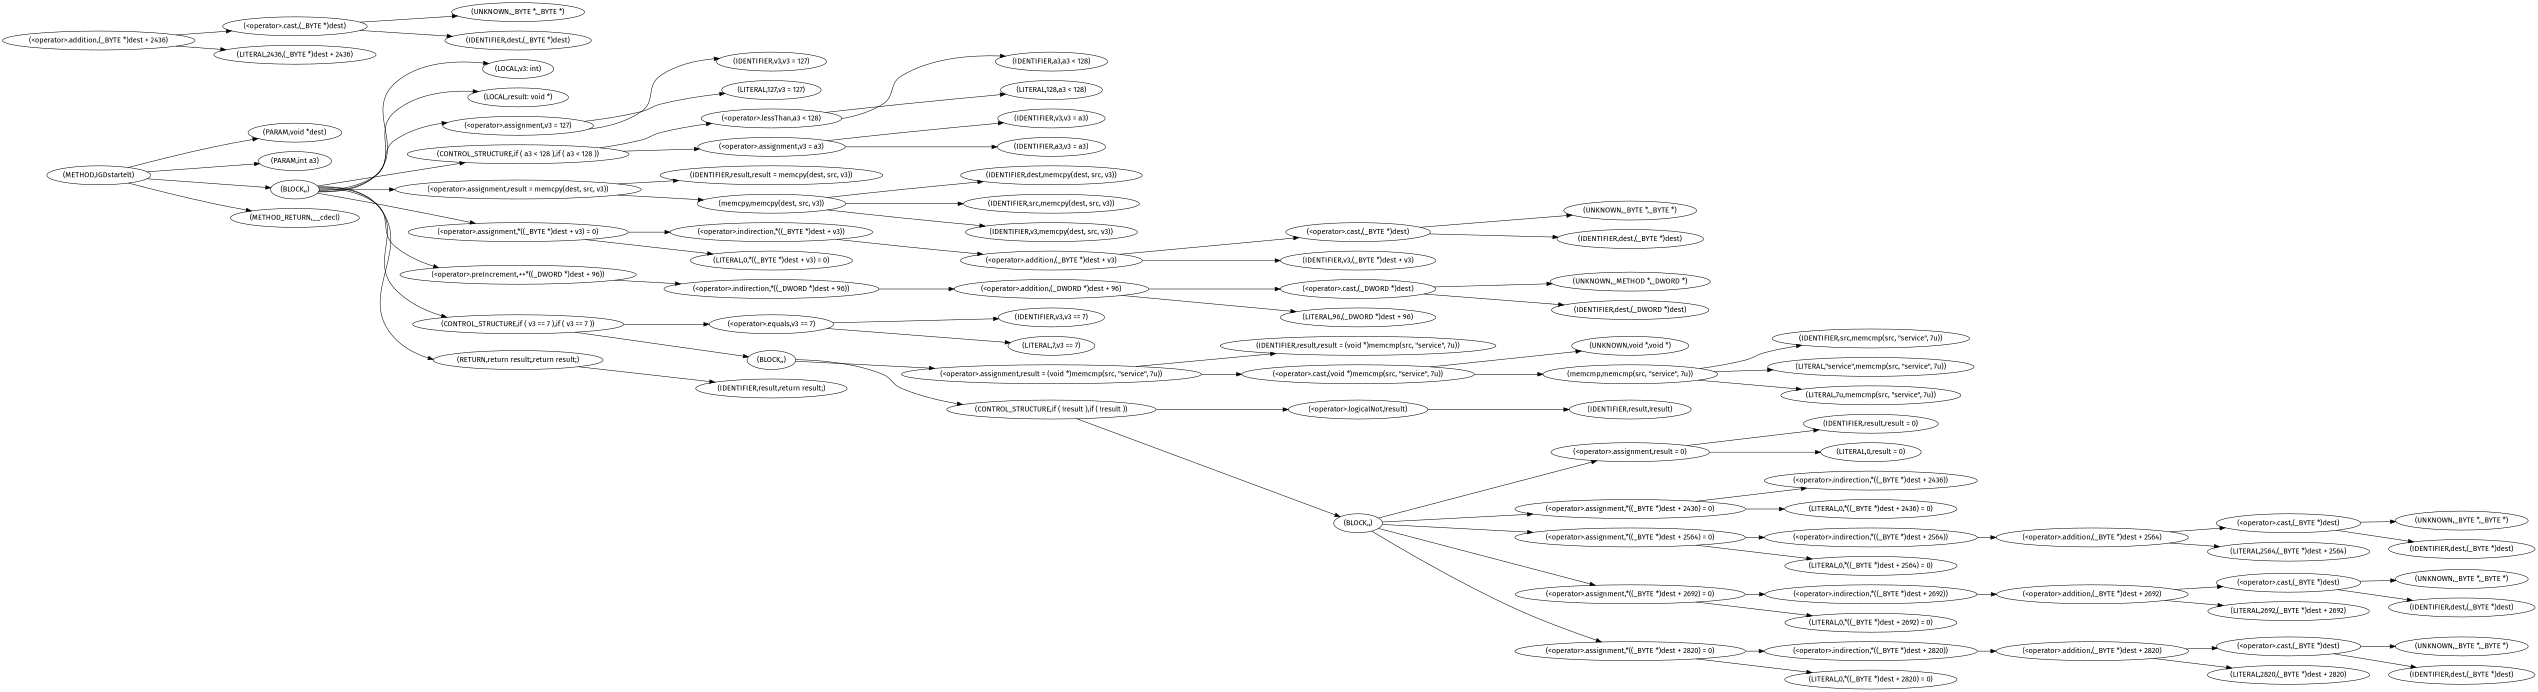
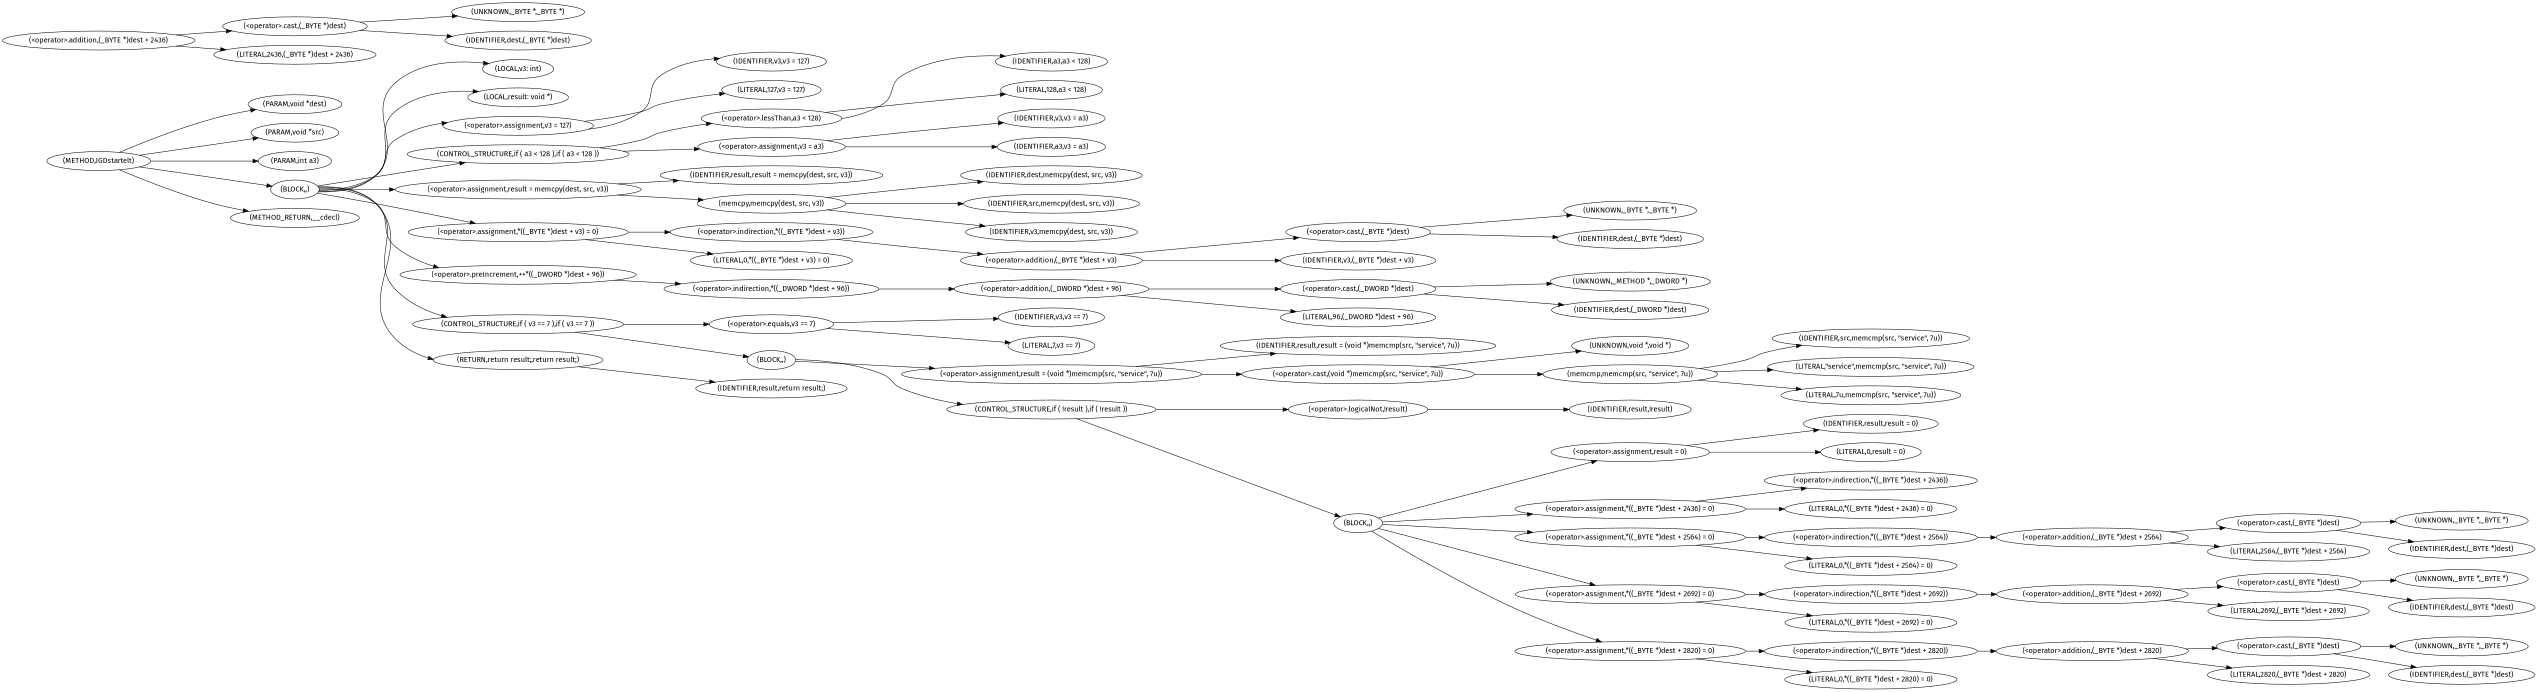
none -> (295, 133)
